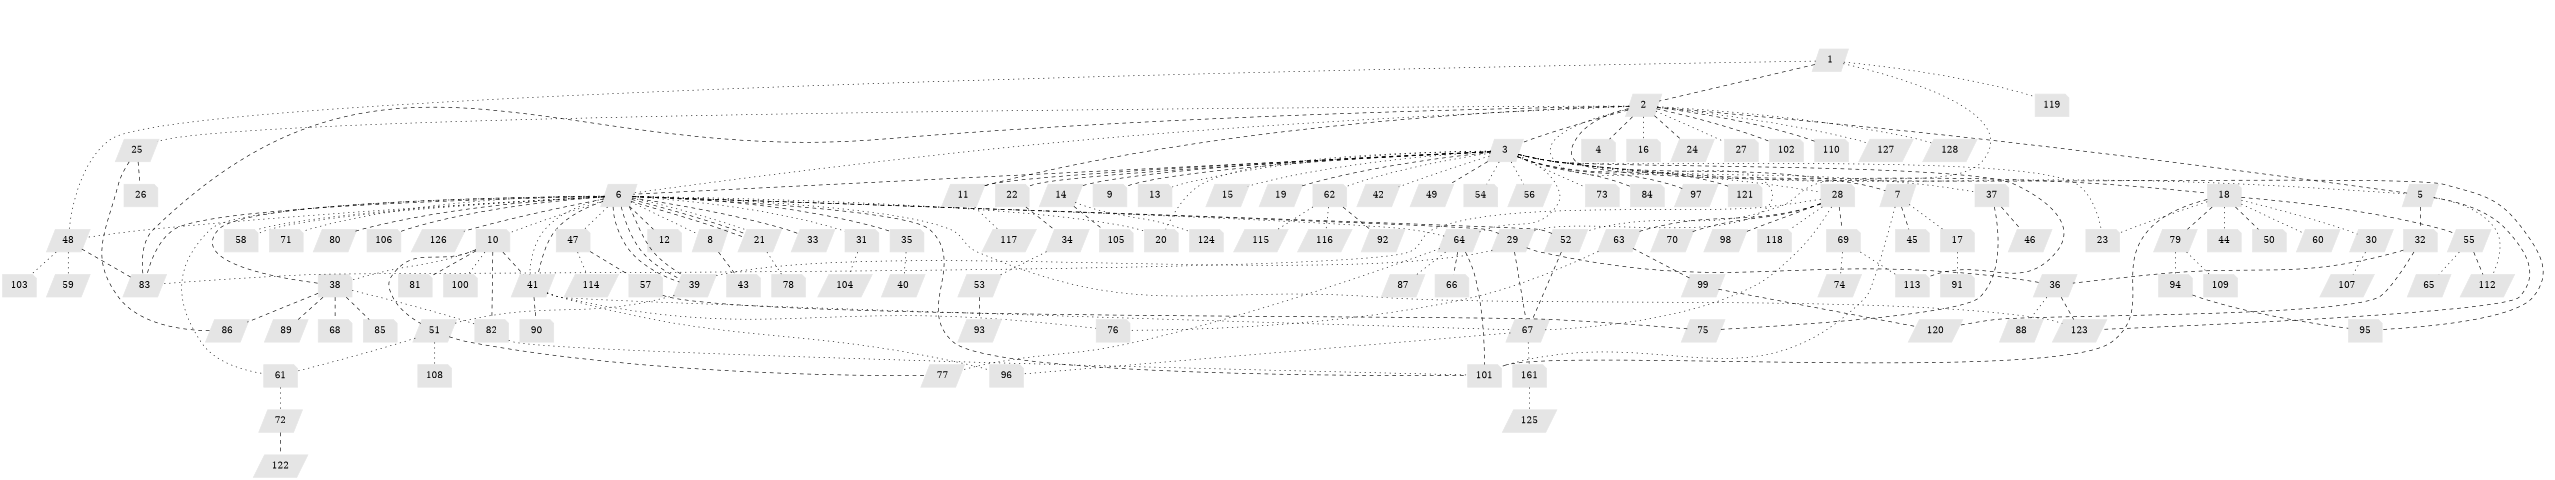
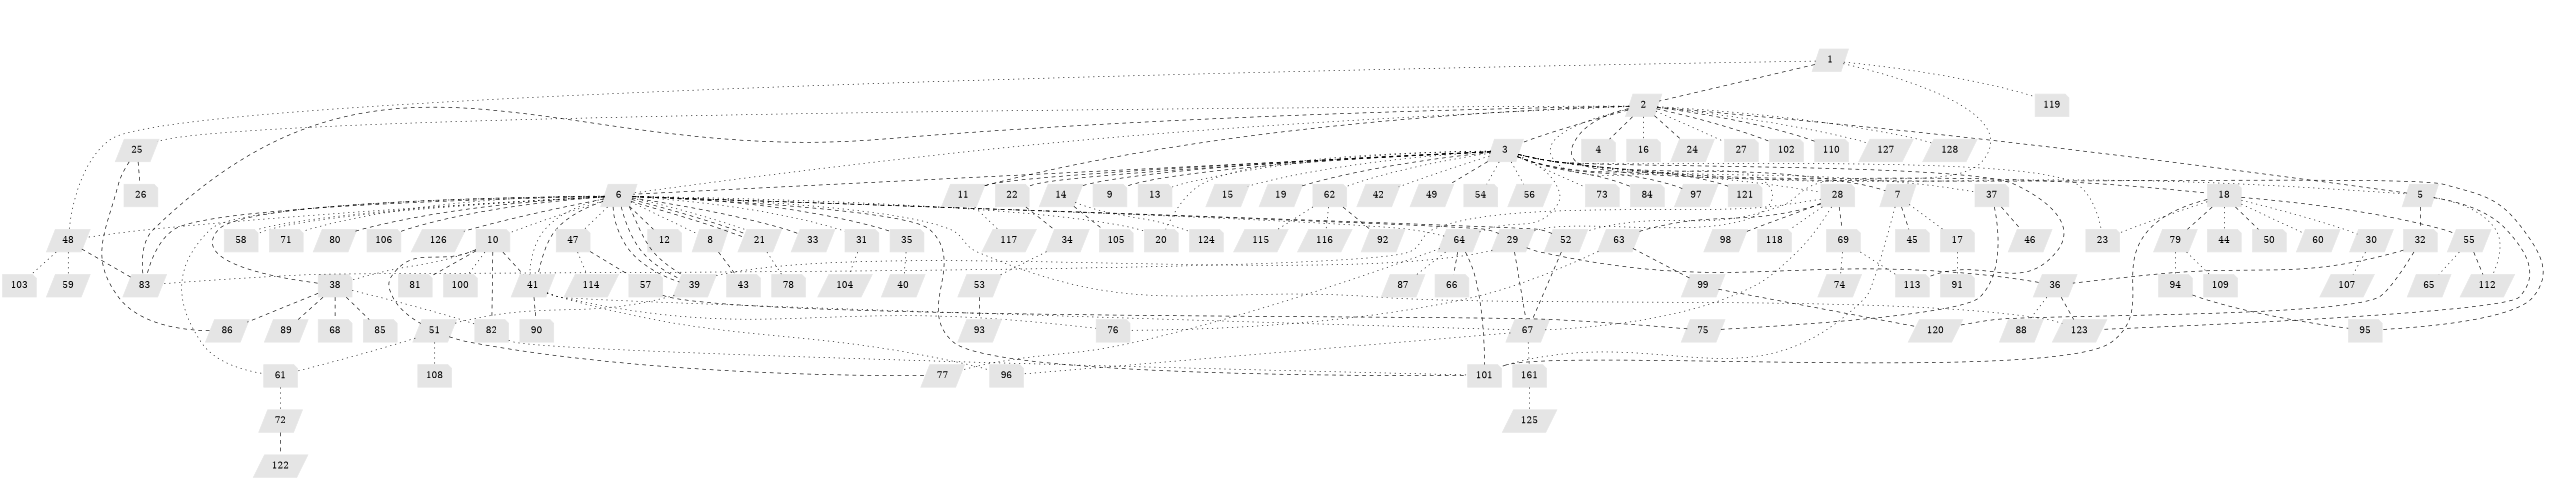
(1672, 241) -> none
